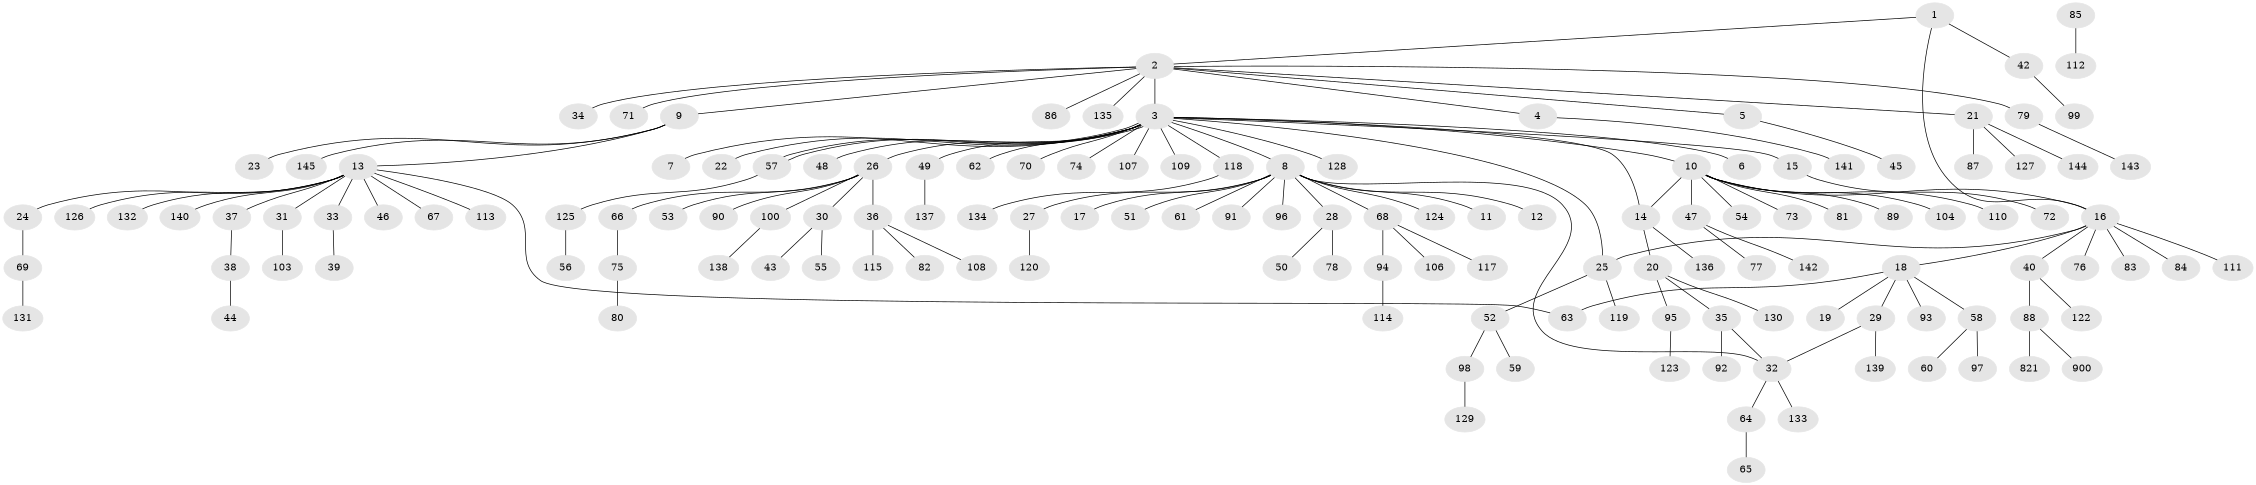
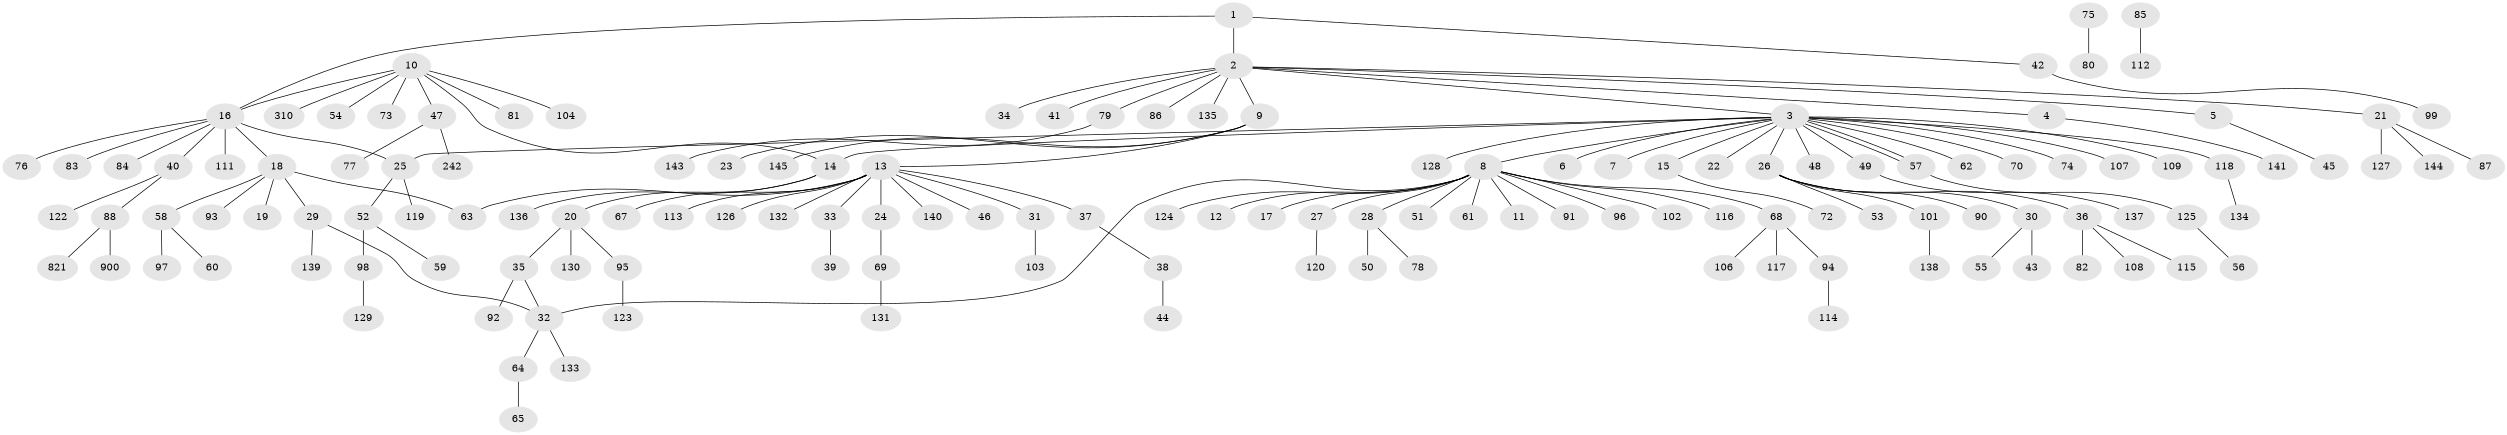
(629, 116) -> (1055, 116)
(1425, 129) -> none
(618, 217) -> none
(771, 217) -> (1930, 217)
none -> (1672, 217)
none -> (1725, 217)
(1893, 217) -> none
(1998, 217) -> (284, 116)
(1809, 268) -> (452, 167)
